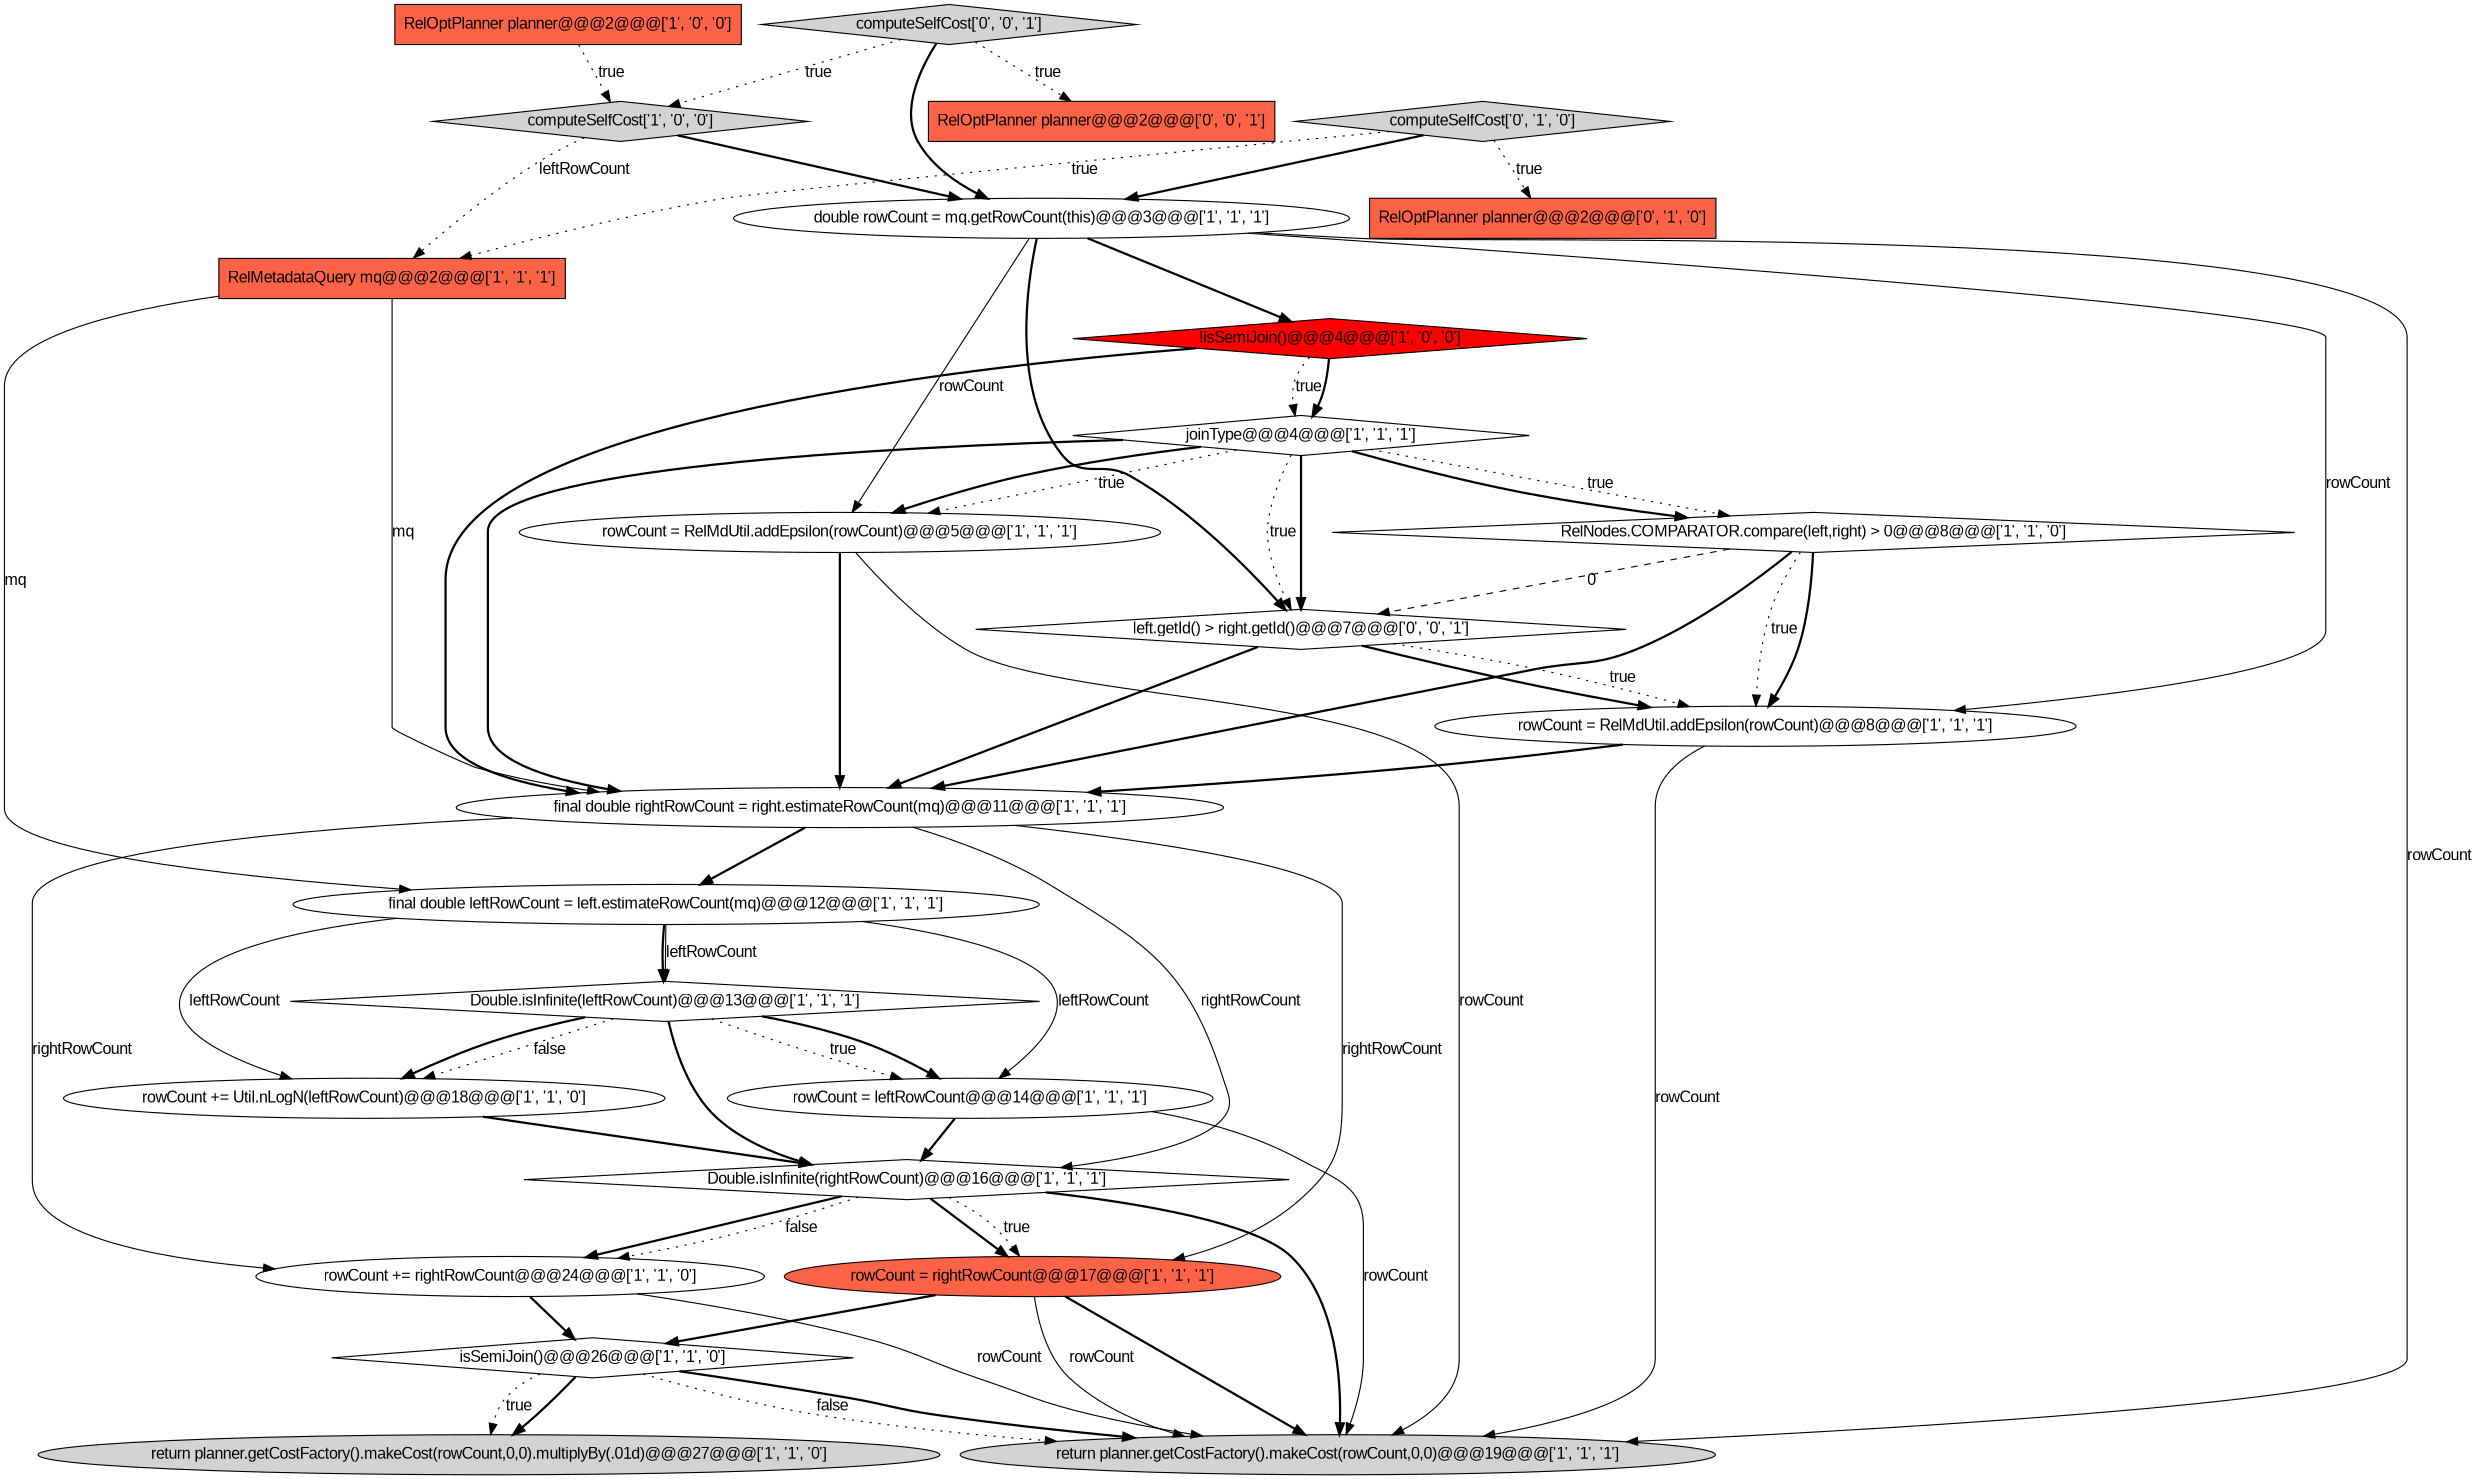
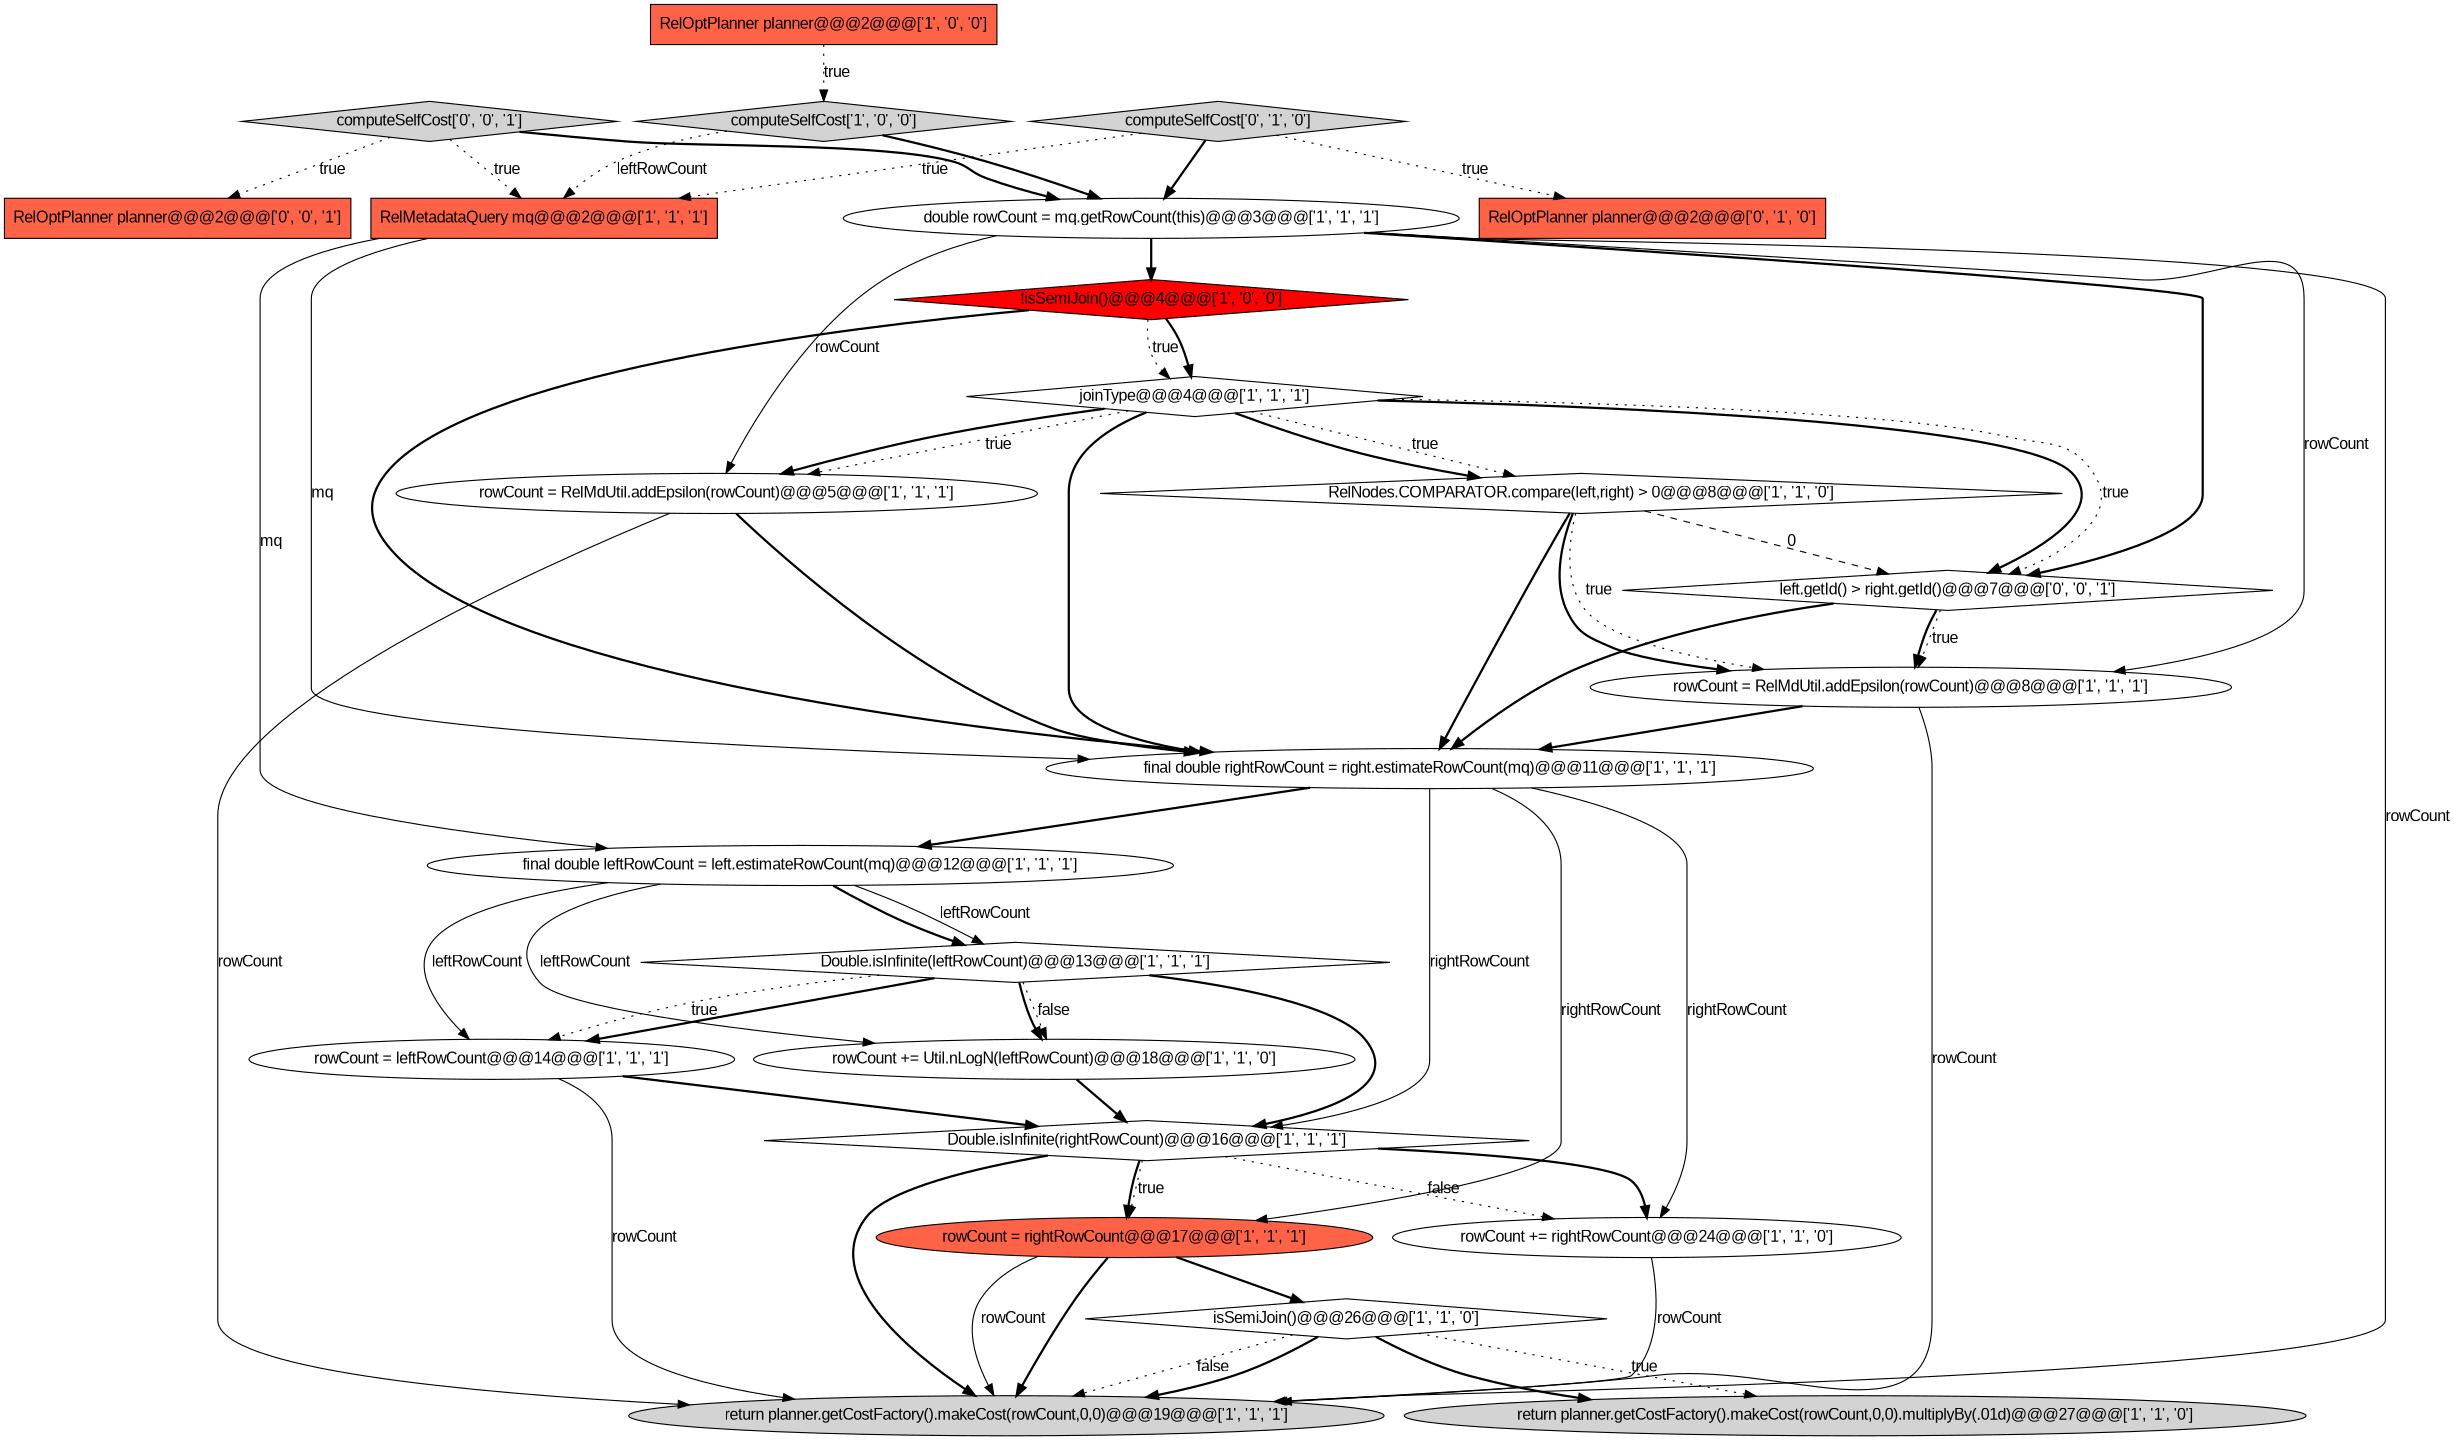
(790, 71) -> (481, 165)
(548, 1314) -> none
